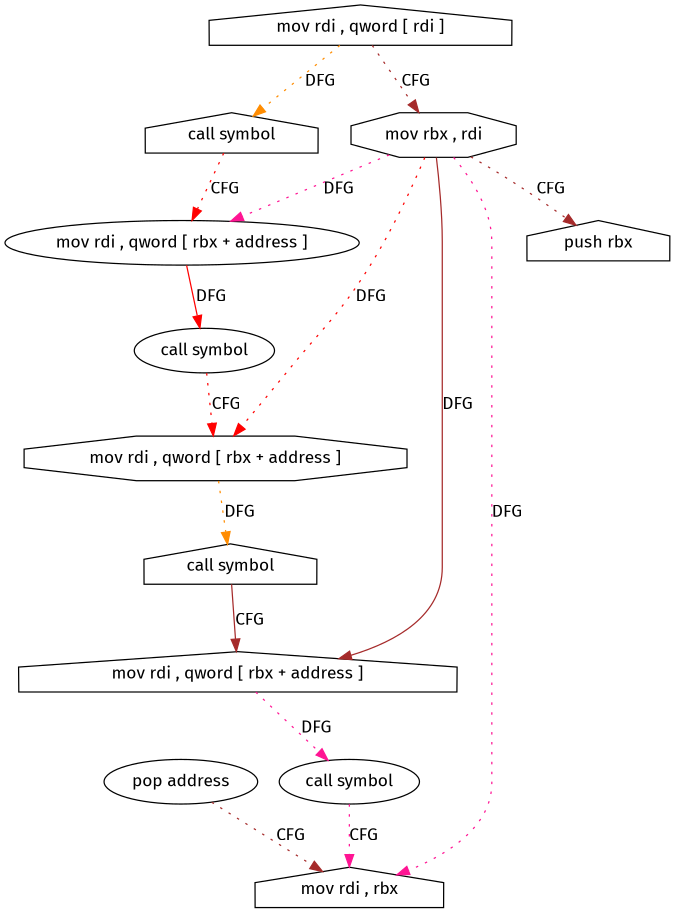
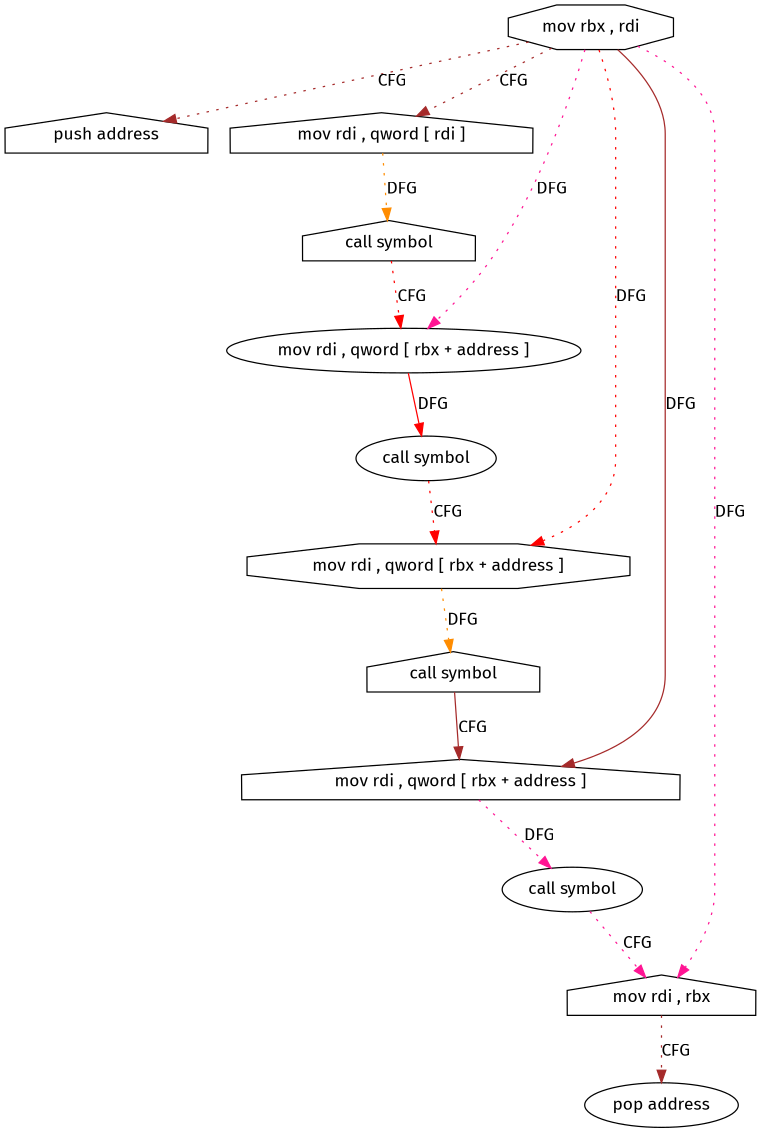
(392, 74) -> (490, 79)
(598, 243) -> (106, 135)
(262, 834) -> (661, 1043)
